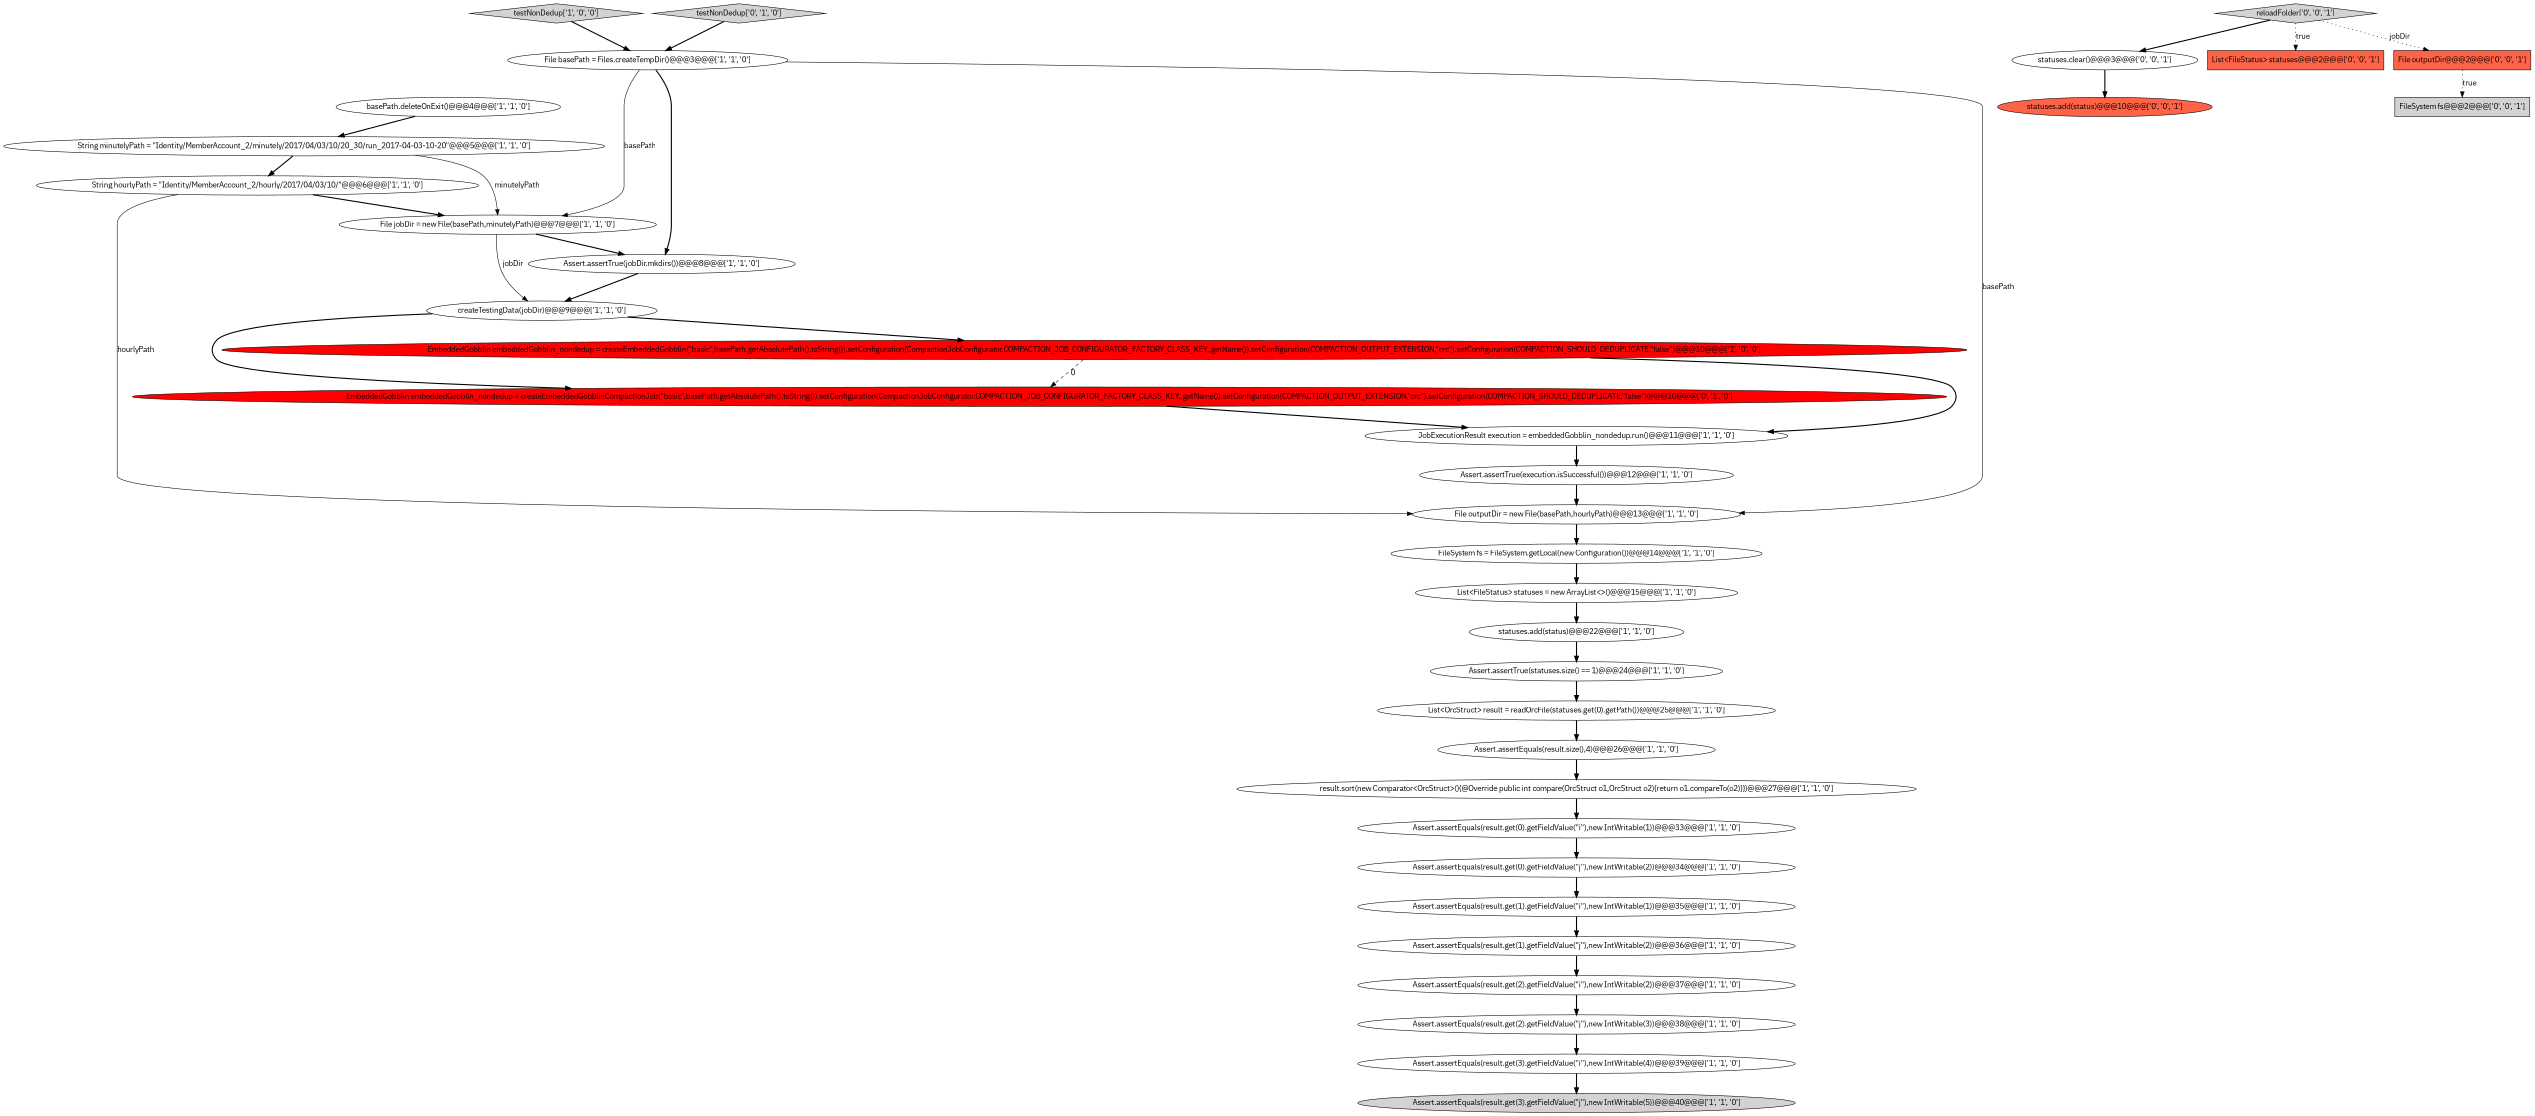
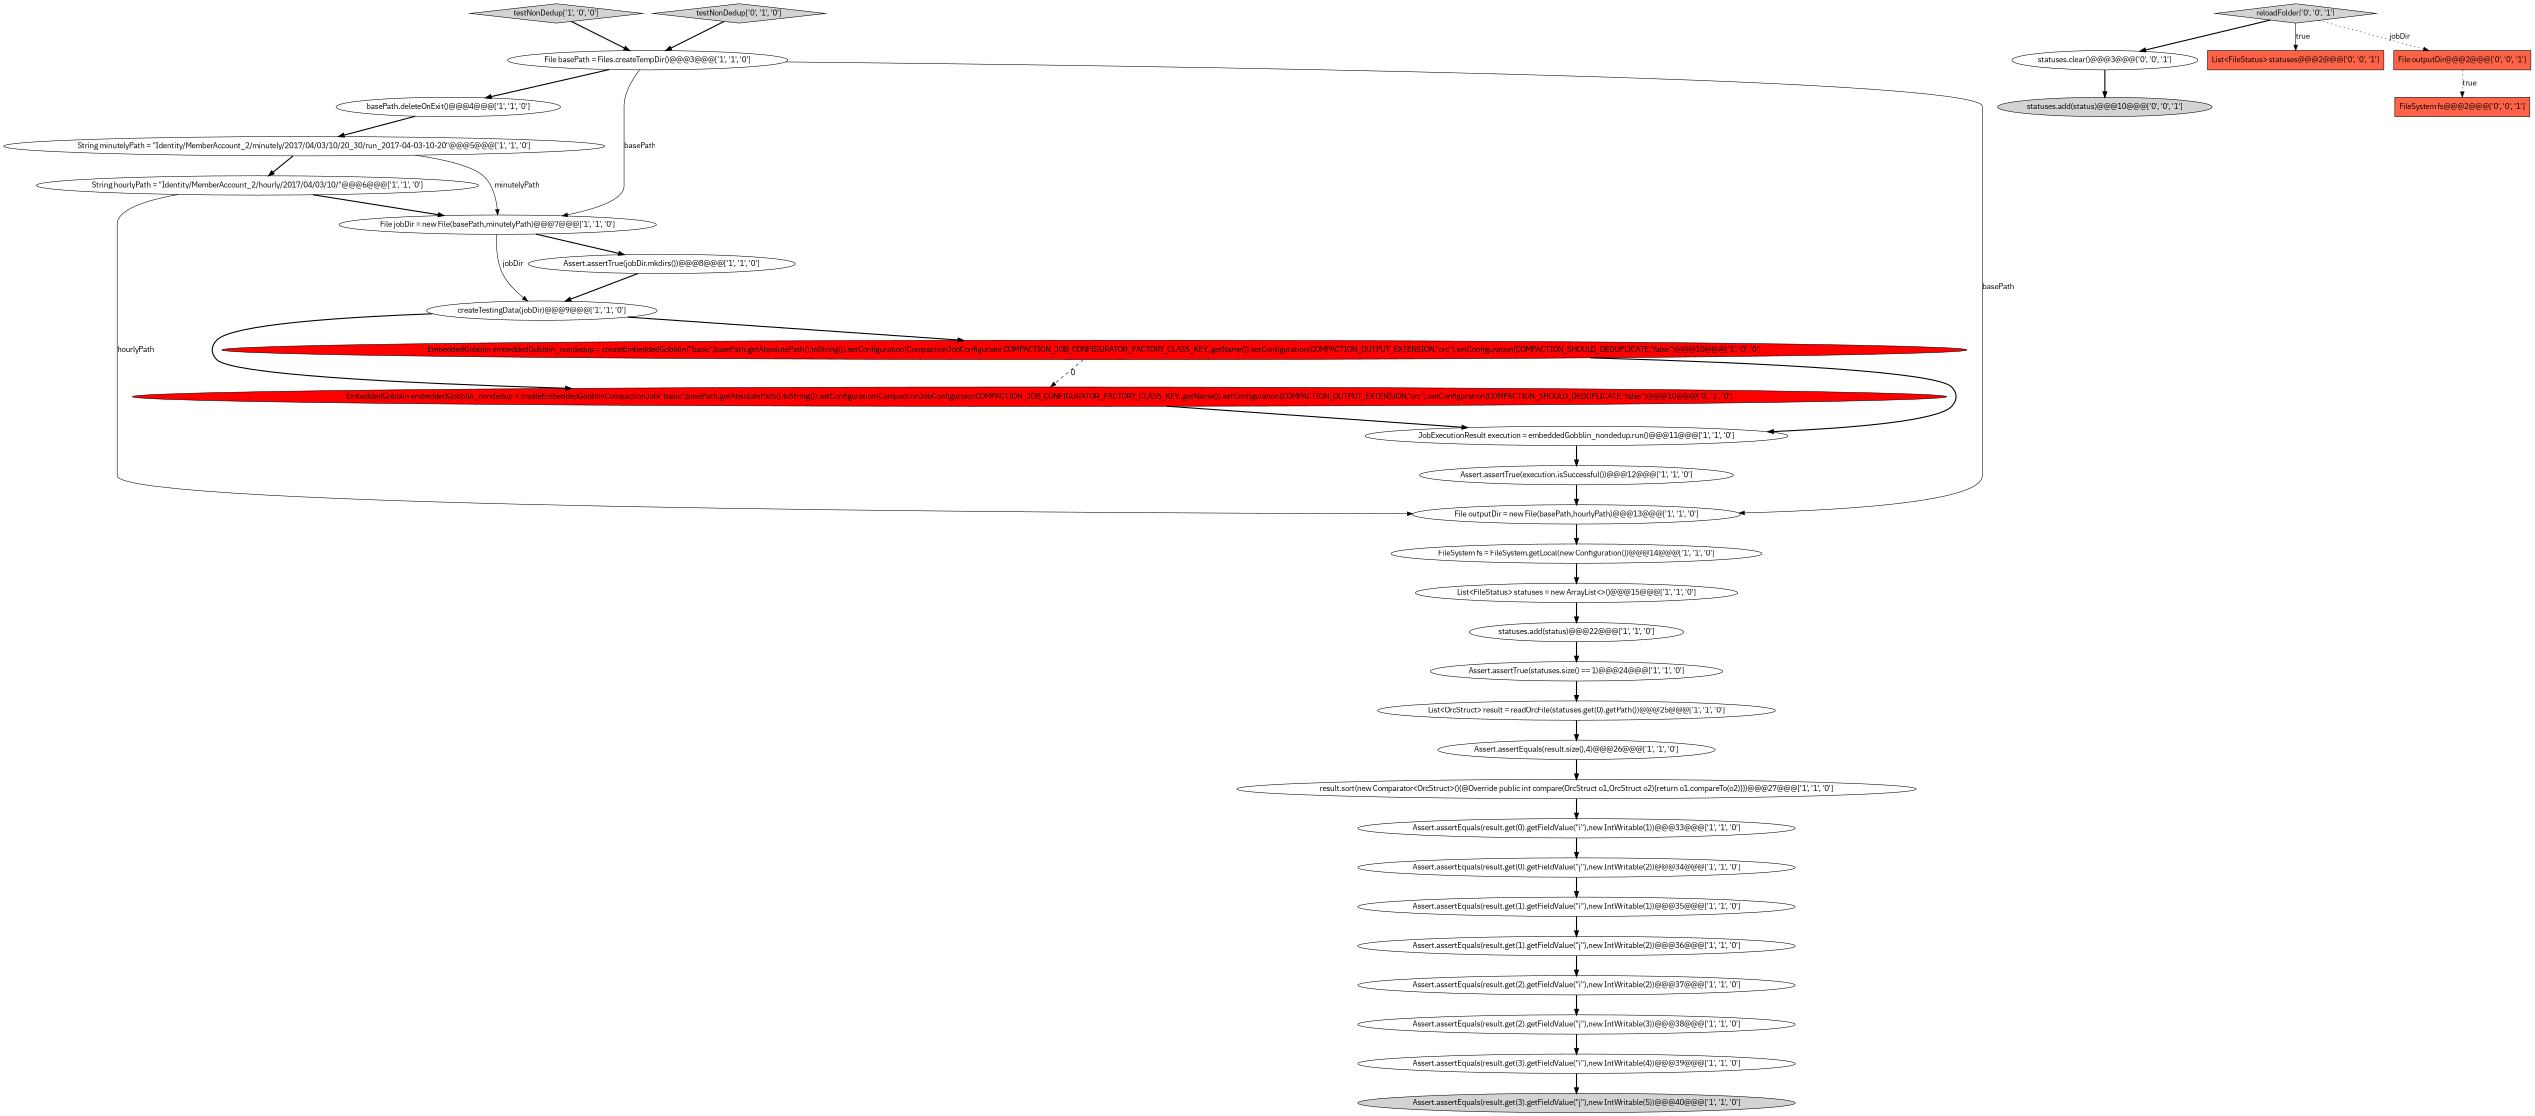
(2296, 34) -> (2296, 34)
(2105, 107) -> (2105, 107)
(2462, 107) -> (2462, 107)
(671, 158) -> (550, 83)
